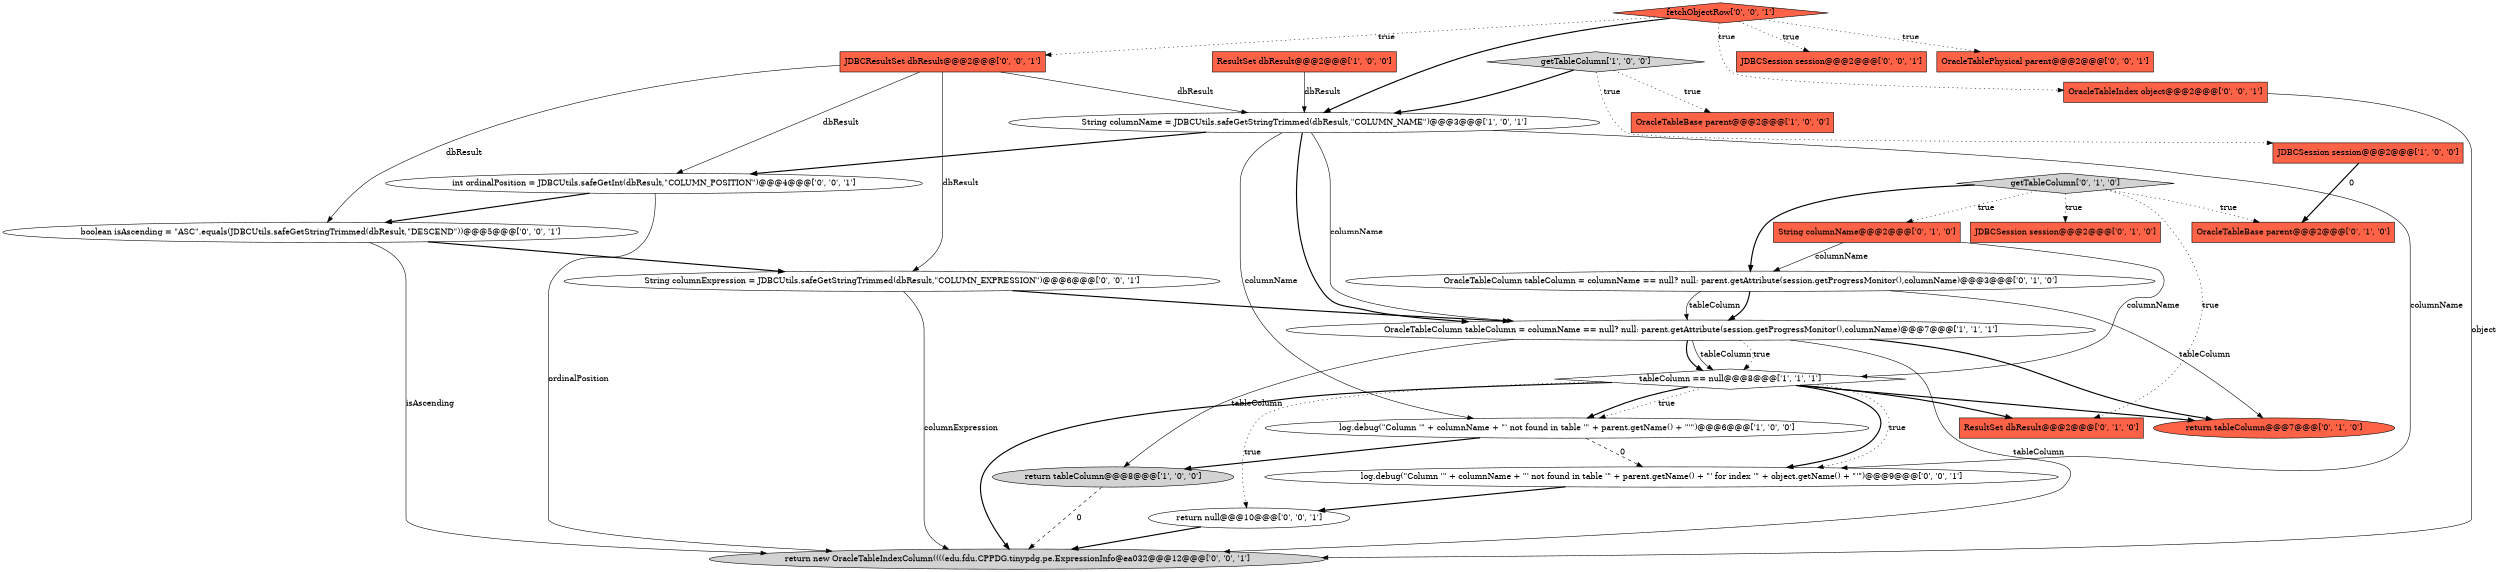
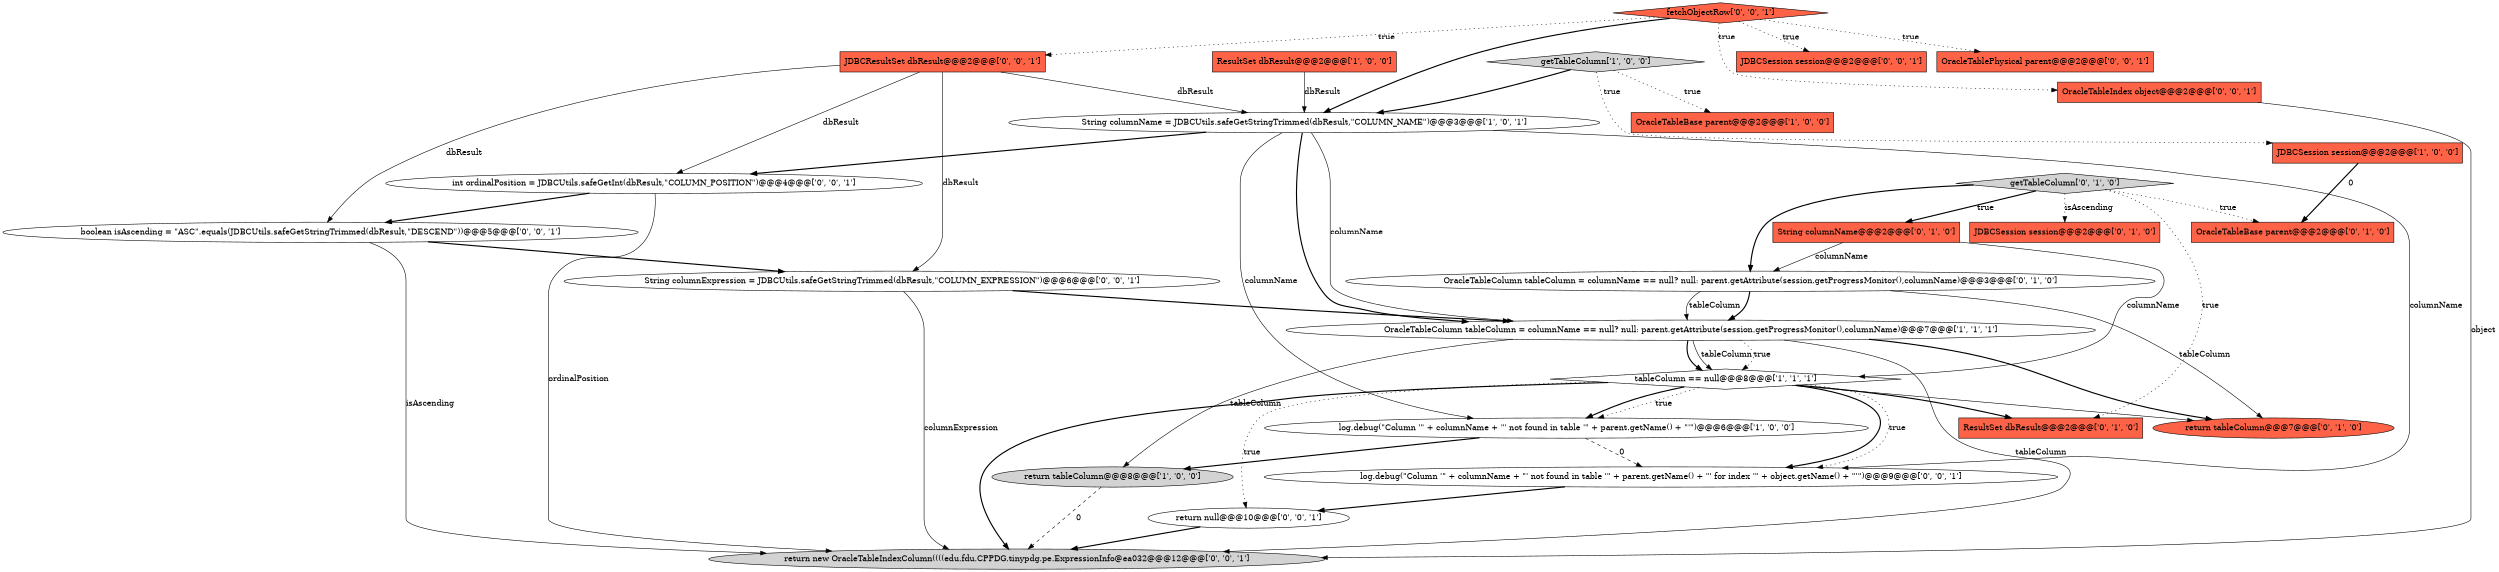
(1974, 206) -> (1974, 206)
(2074, 208) -> (2089, 208)
(1992, 403) -> (1990, 403)
